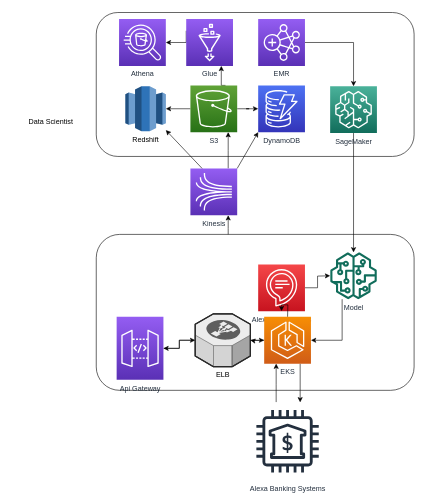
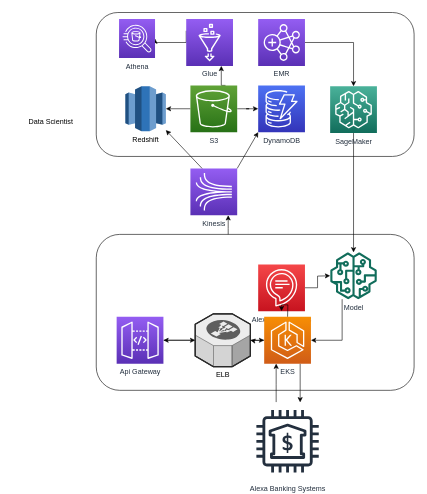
(143, 42) -> (137, 38)
(228, 137) -> none
(140, 348) -> (140, 340)
